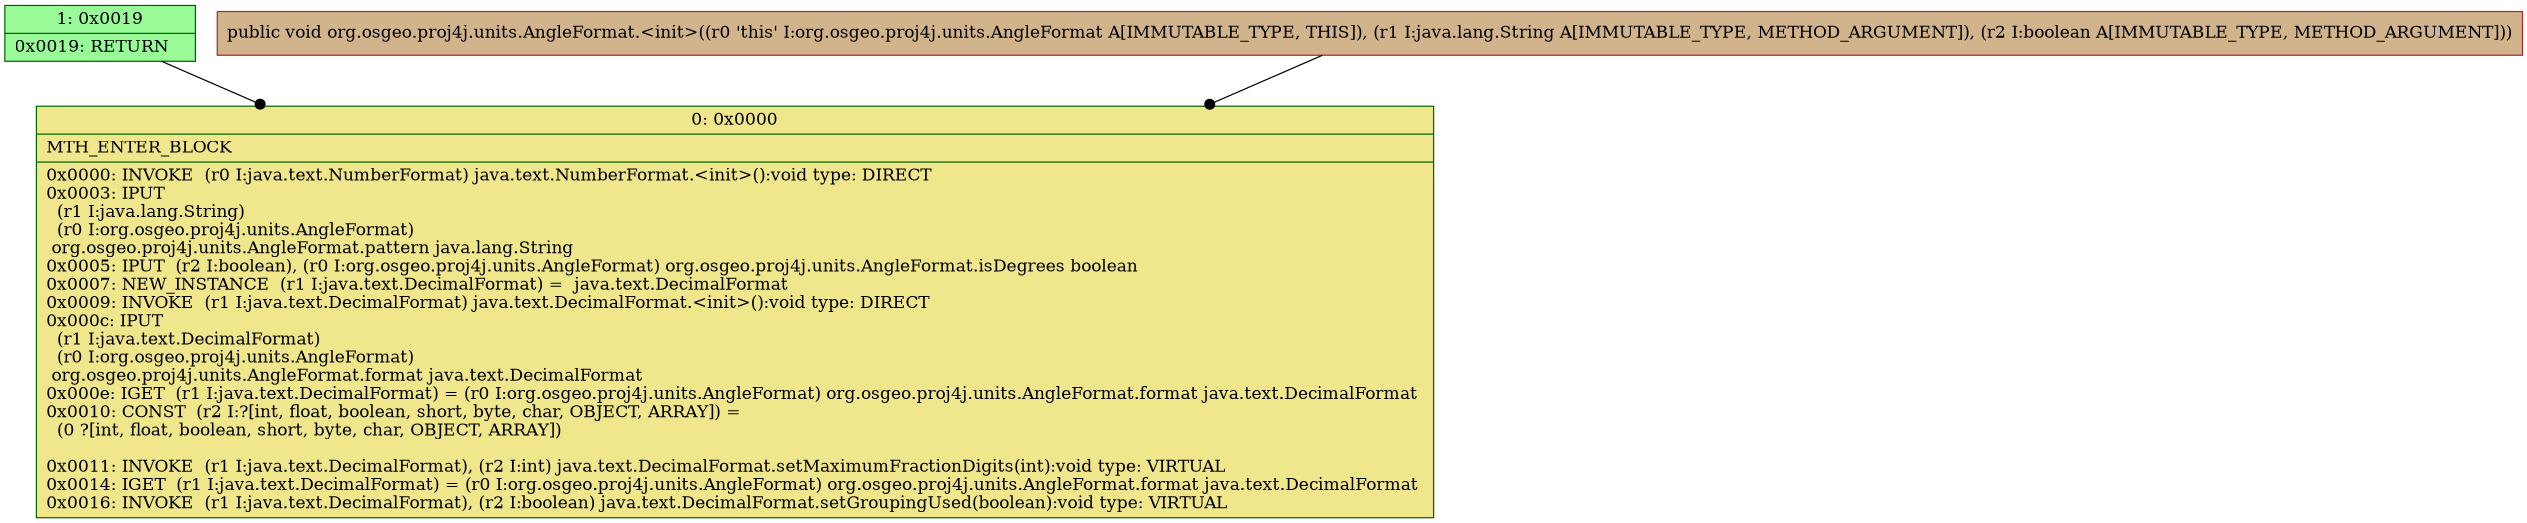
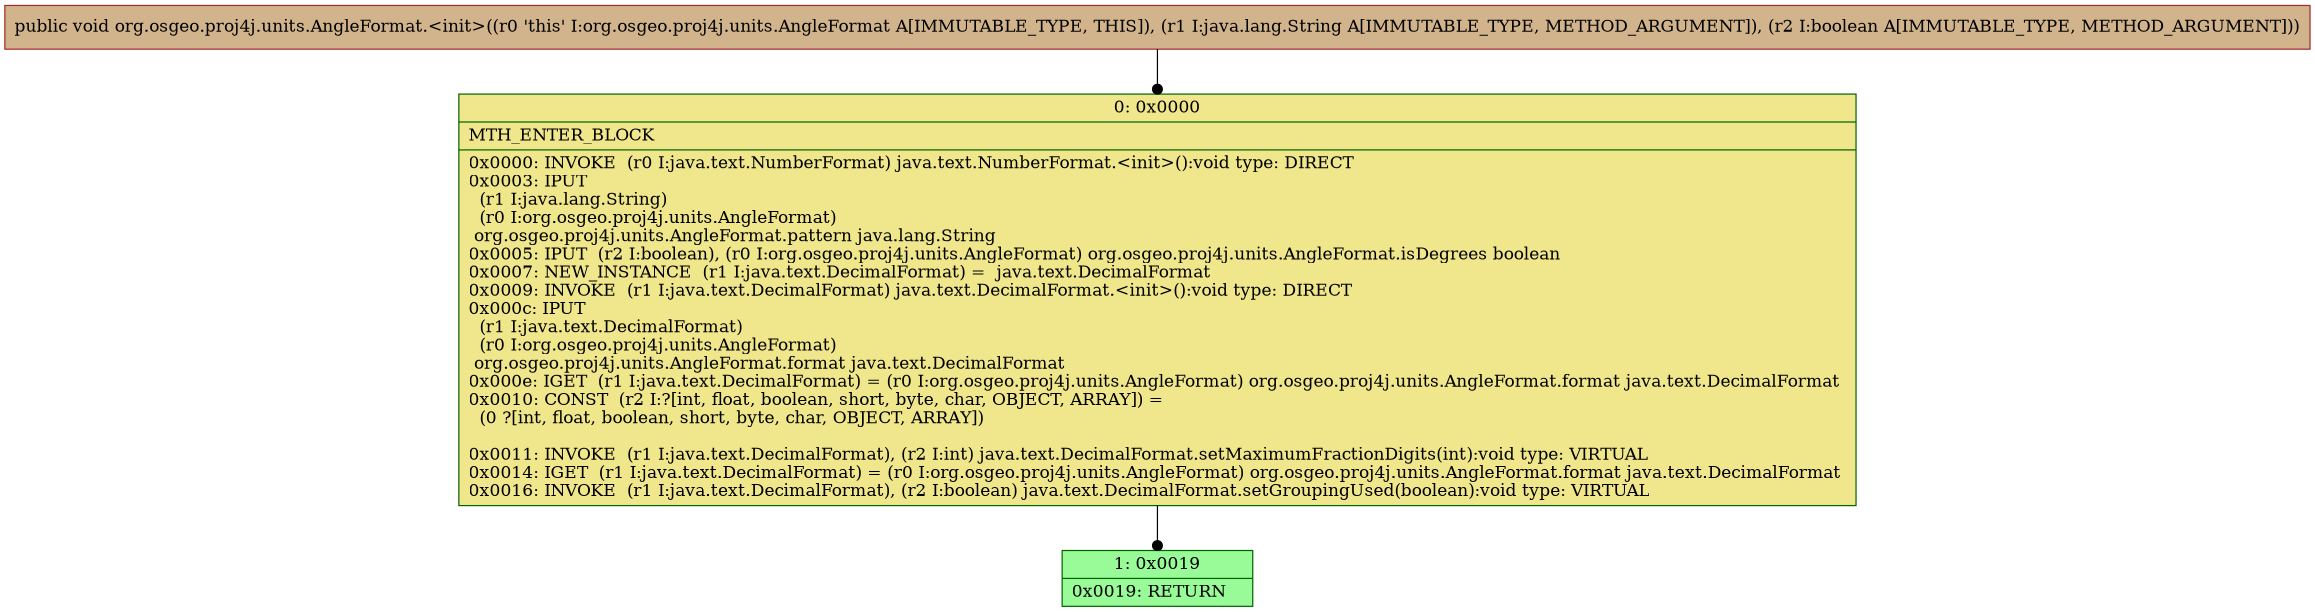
(208, 82) -> (1157, 523)
